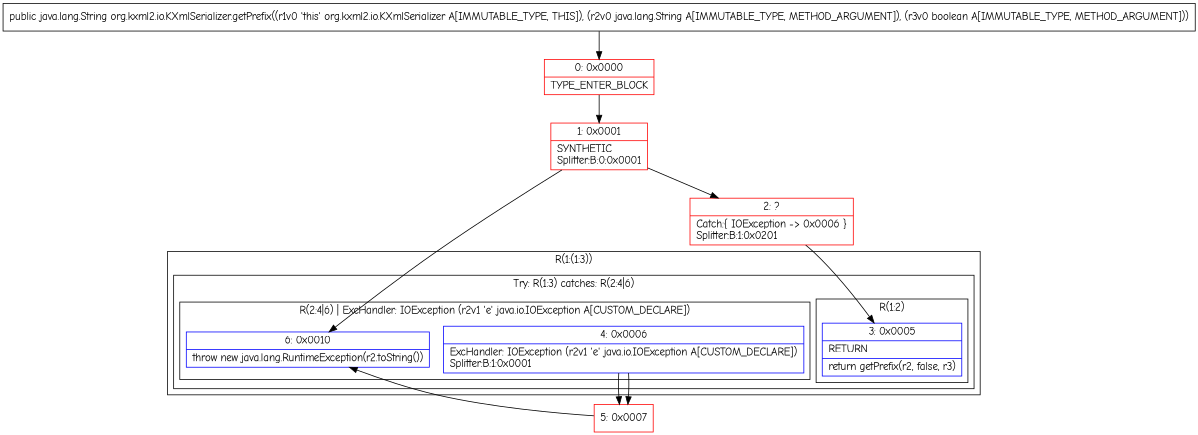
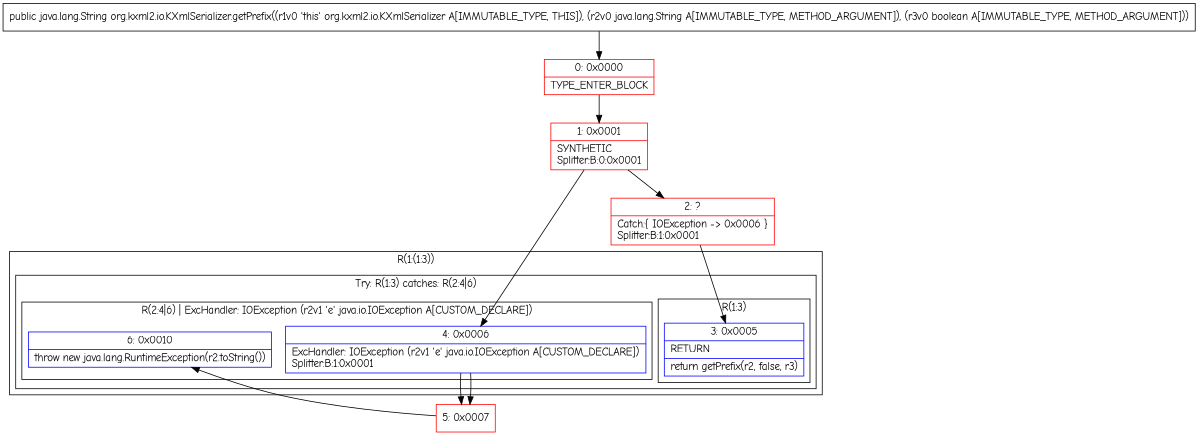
(737, 236) -> (658, 236)
(446, 245) -> (535, 245)
(892, 308) -> (734, 308)
